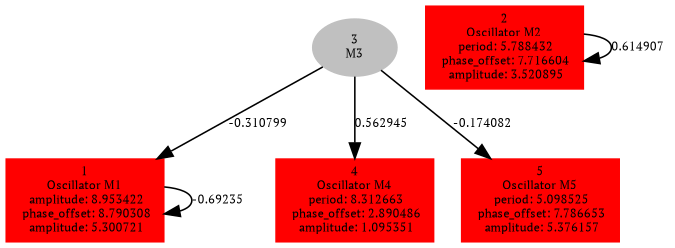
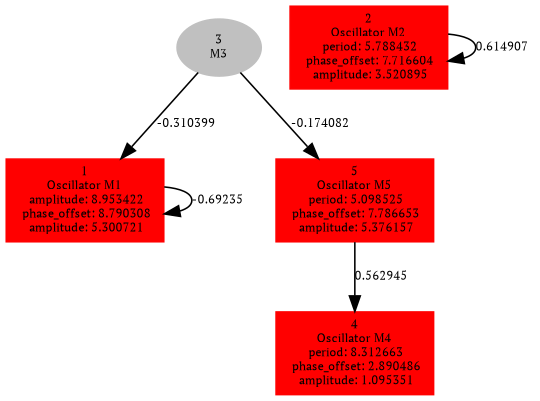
(355, 110) -> (355, 269)
(260, 124) -> (188, 124)
